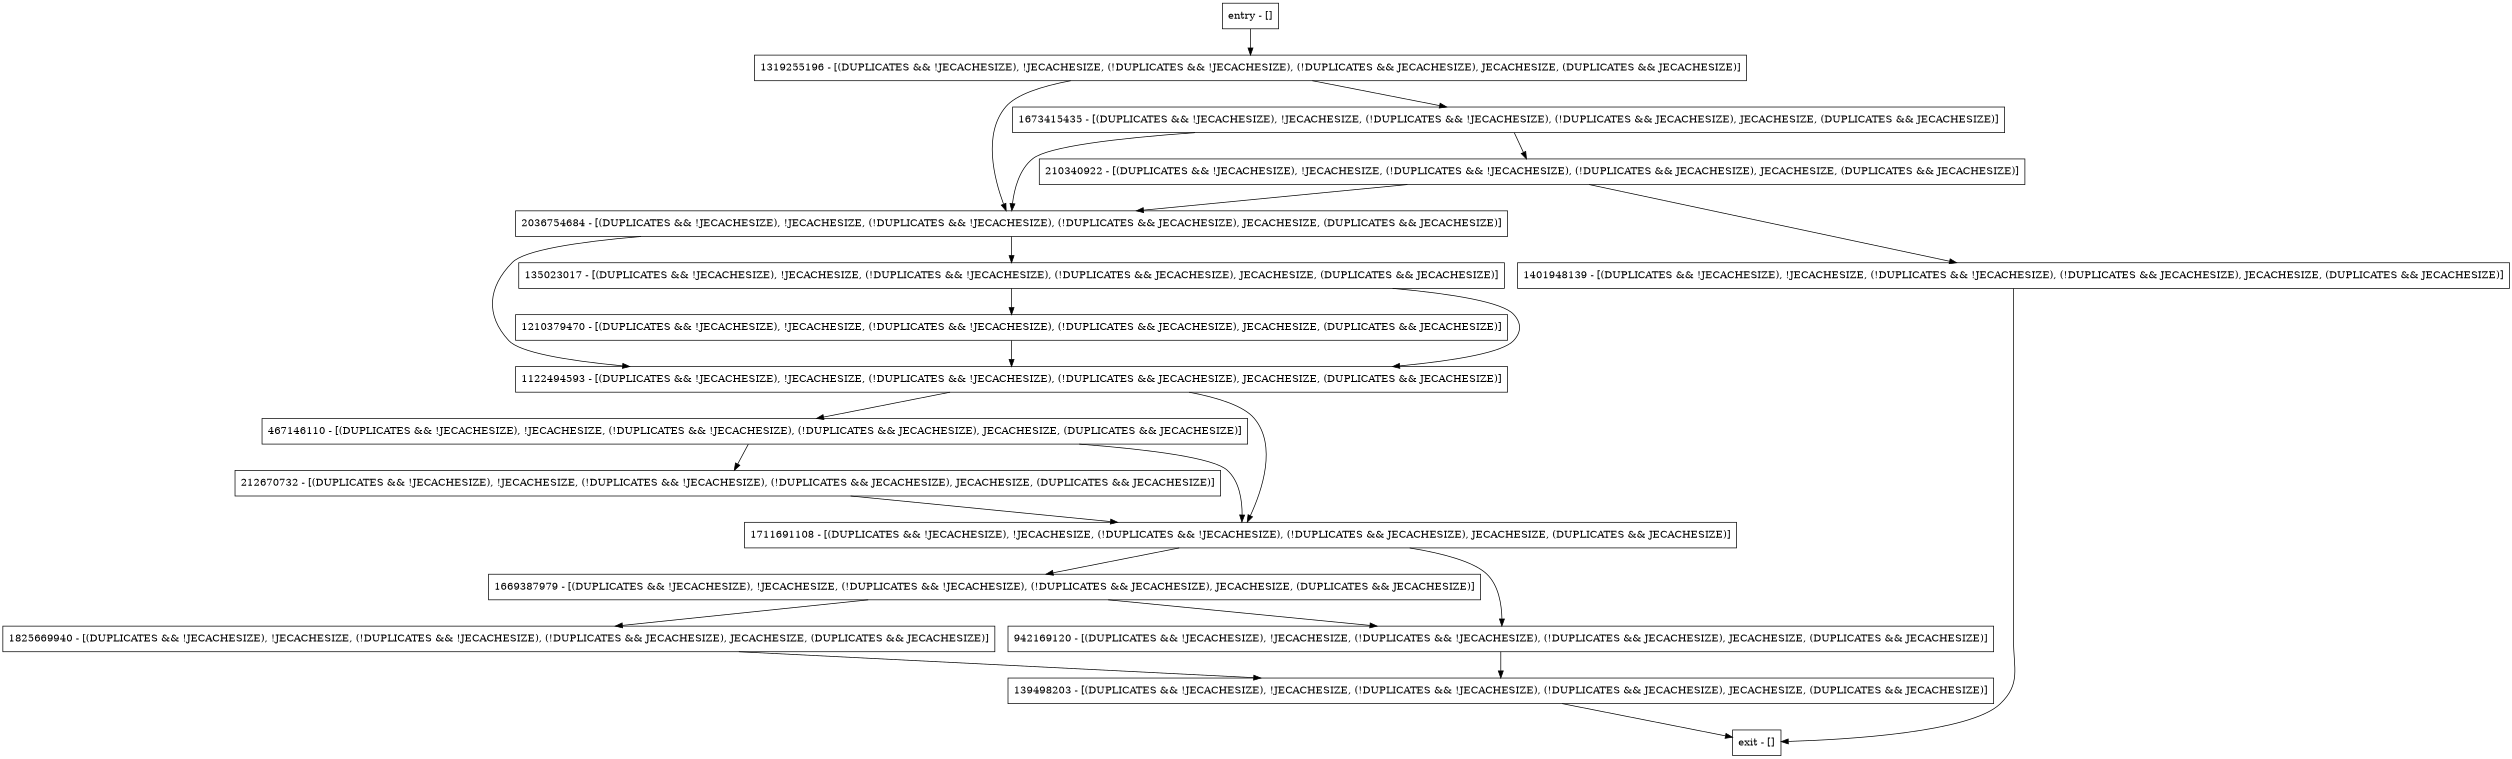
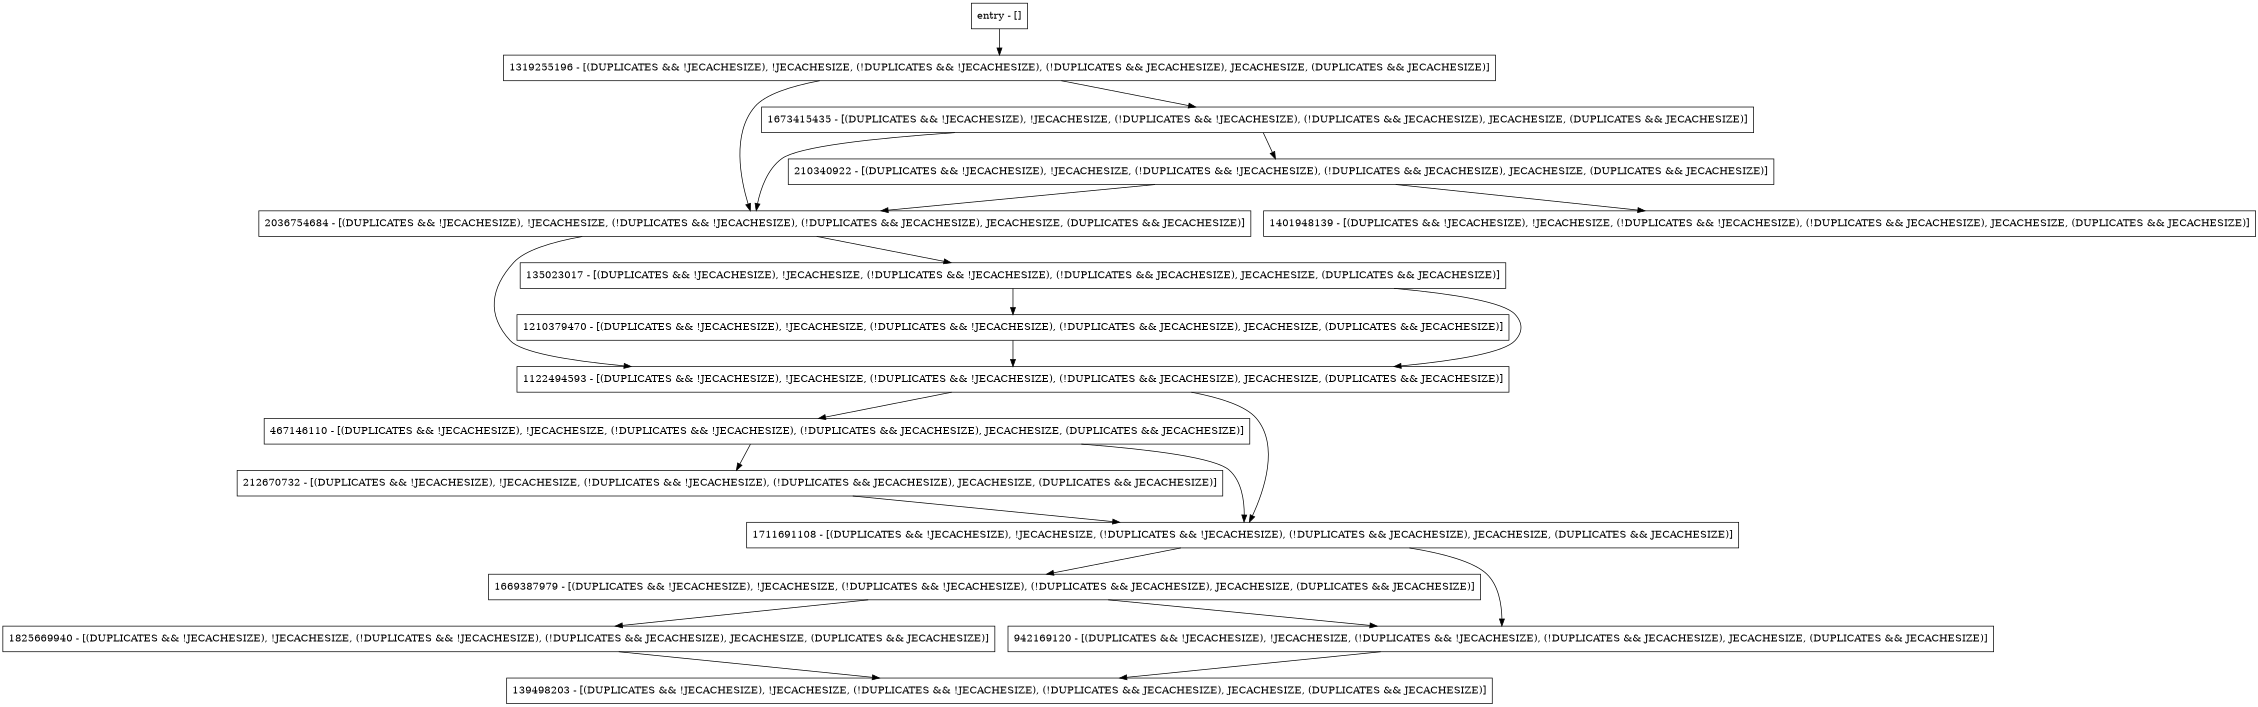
(1757, 743) -> none
